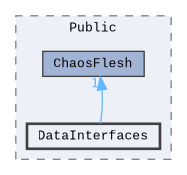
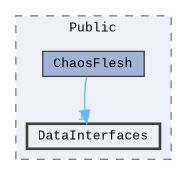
(102, 107) -> (85, 94)
